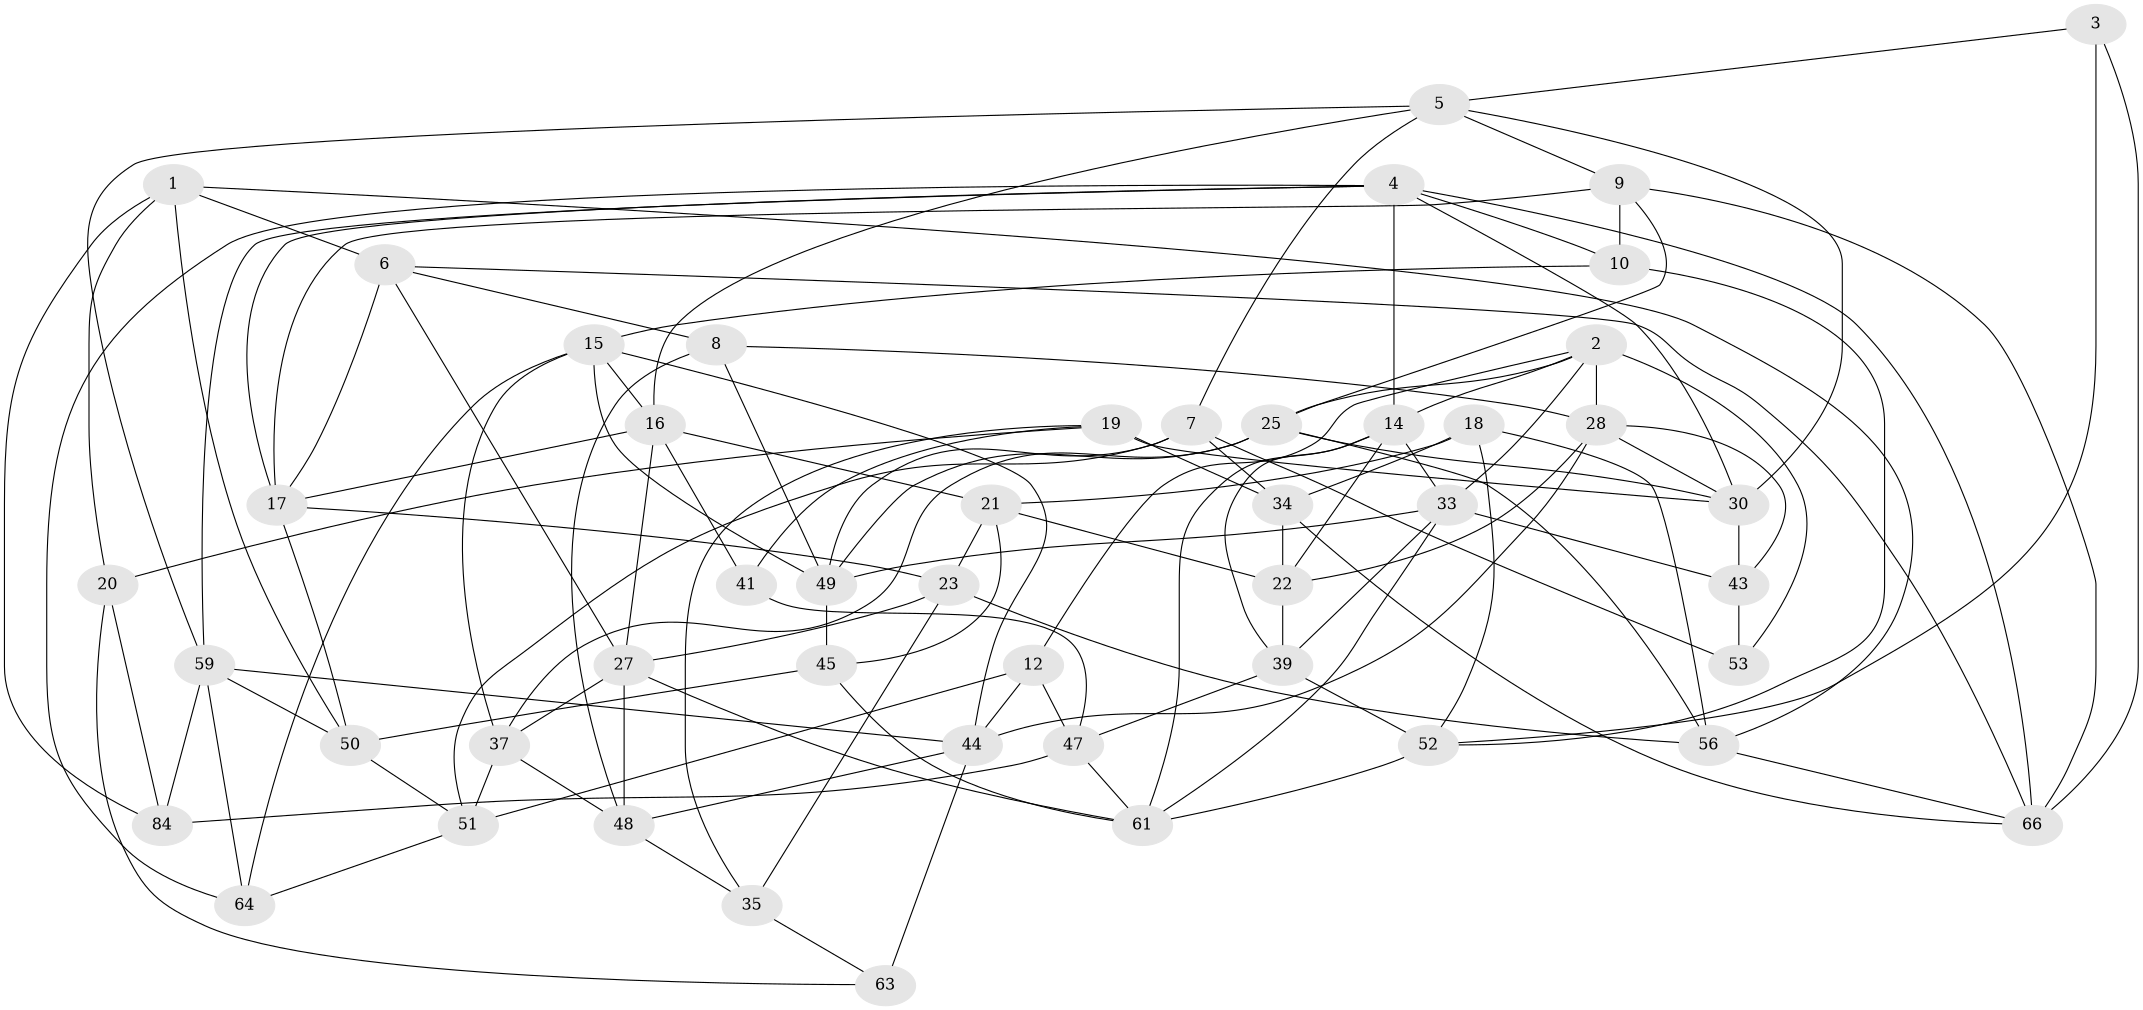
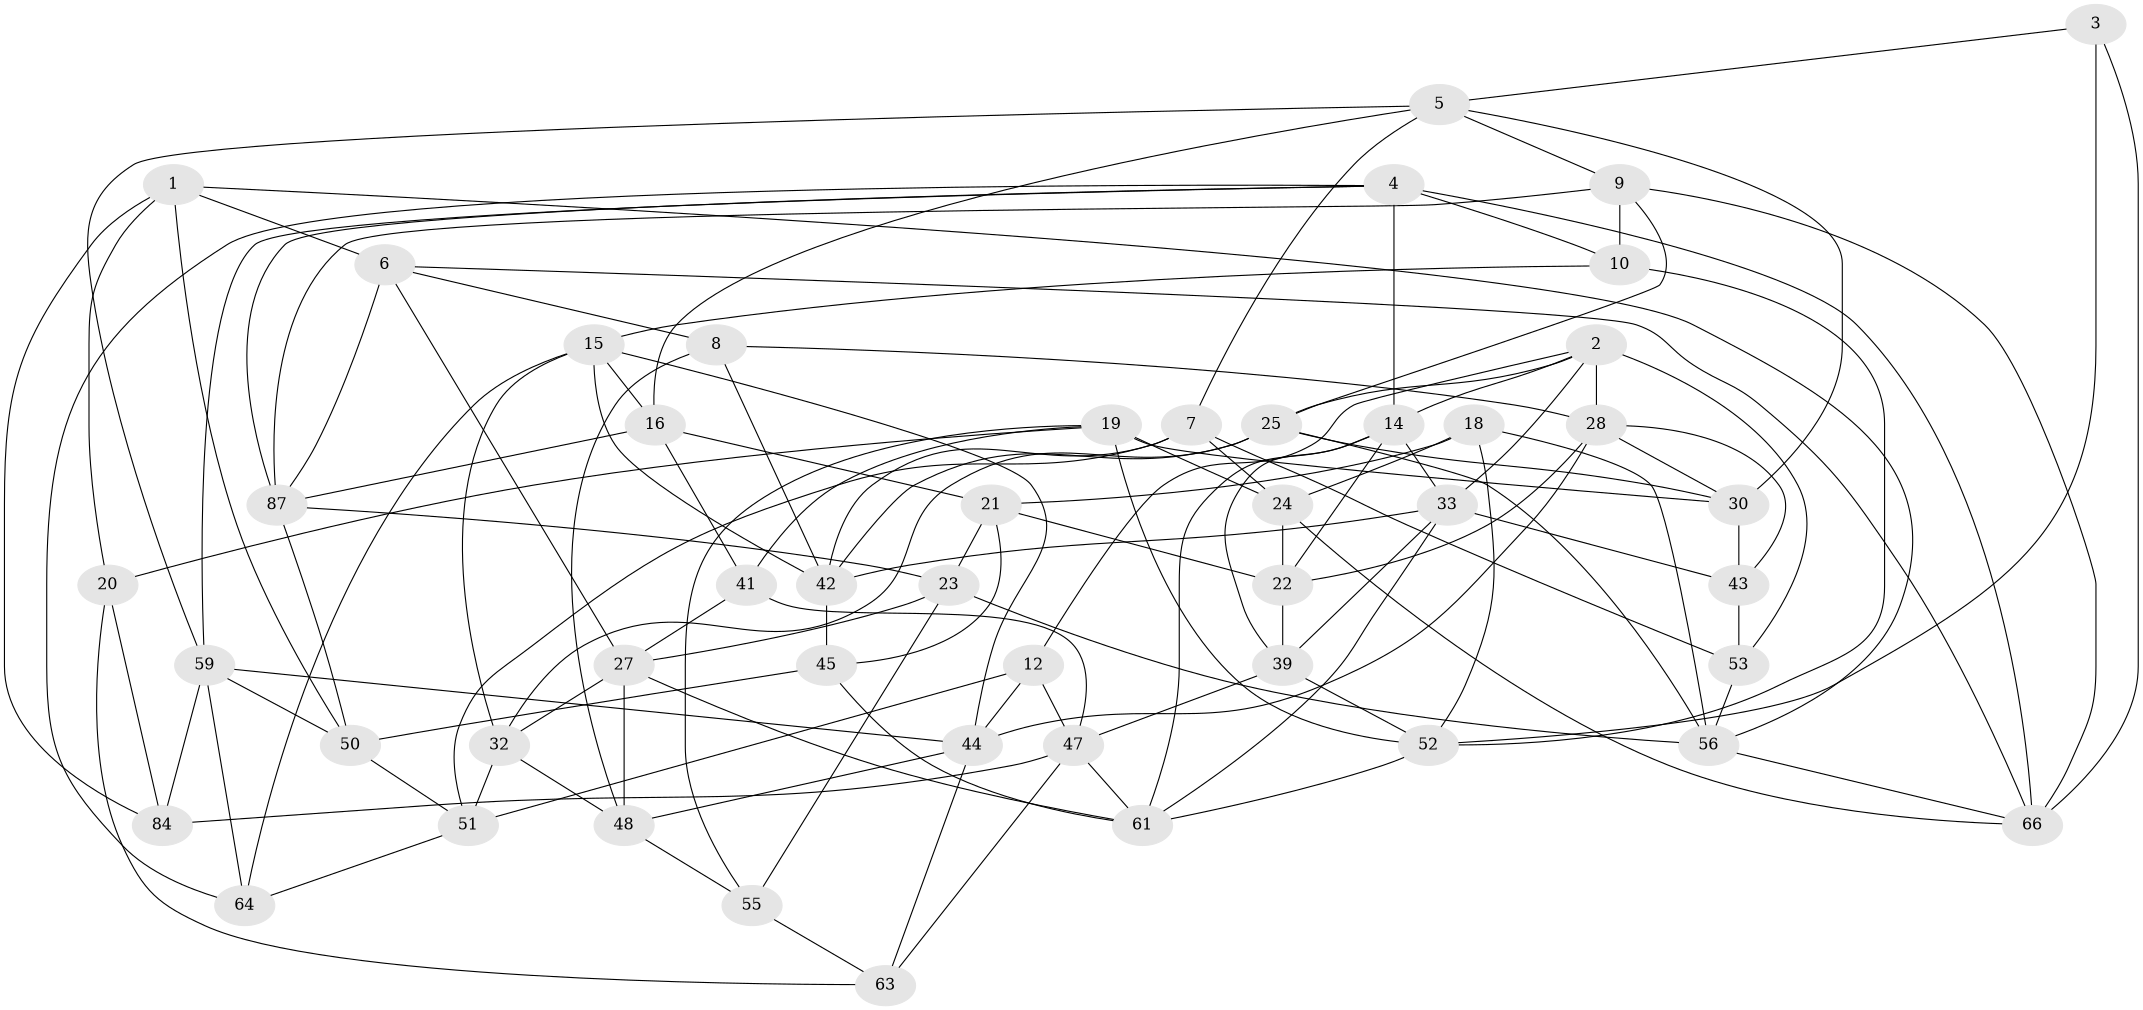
(1619, 312) -> none
(277, 505) -> (277, 505)
(1283, 505) -> (1283, 505)
(640, 545) -> (677, 630)
(827, 585) -> (827, 585)
none -> (1206, 646)
none -> (1726, 699)
(500, 745) -> (500, 745)
none -> (979, 866)
(752, 906) -> (752, 906)
